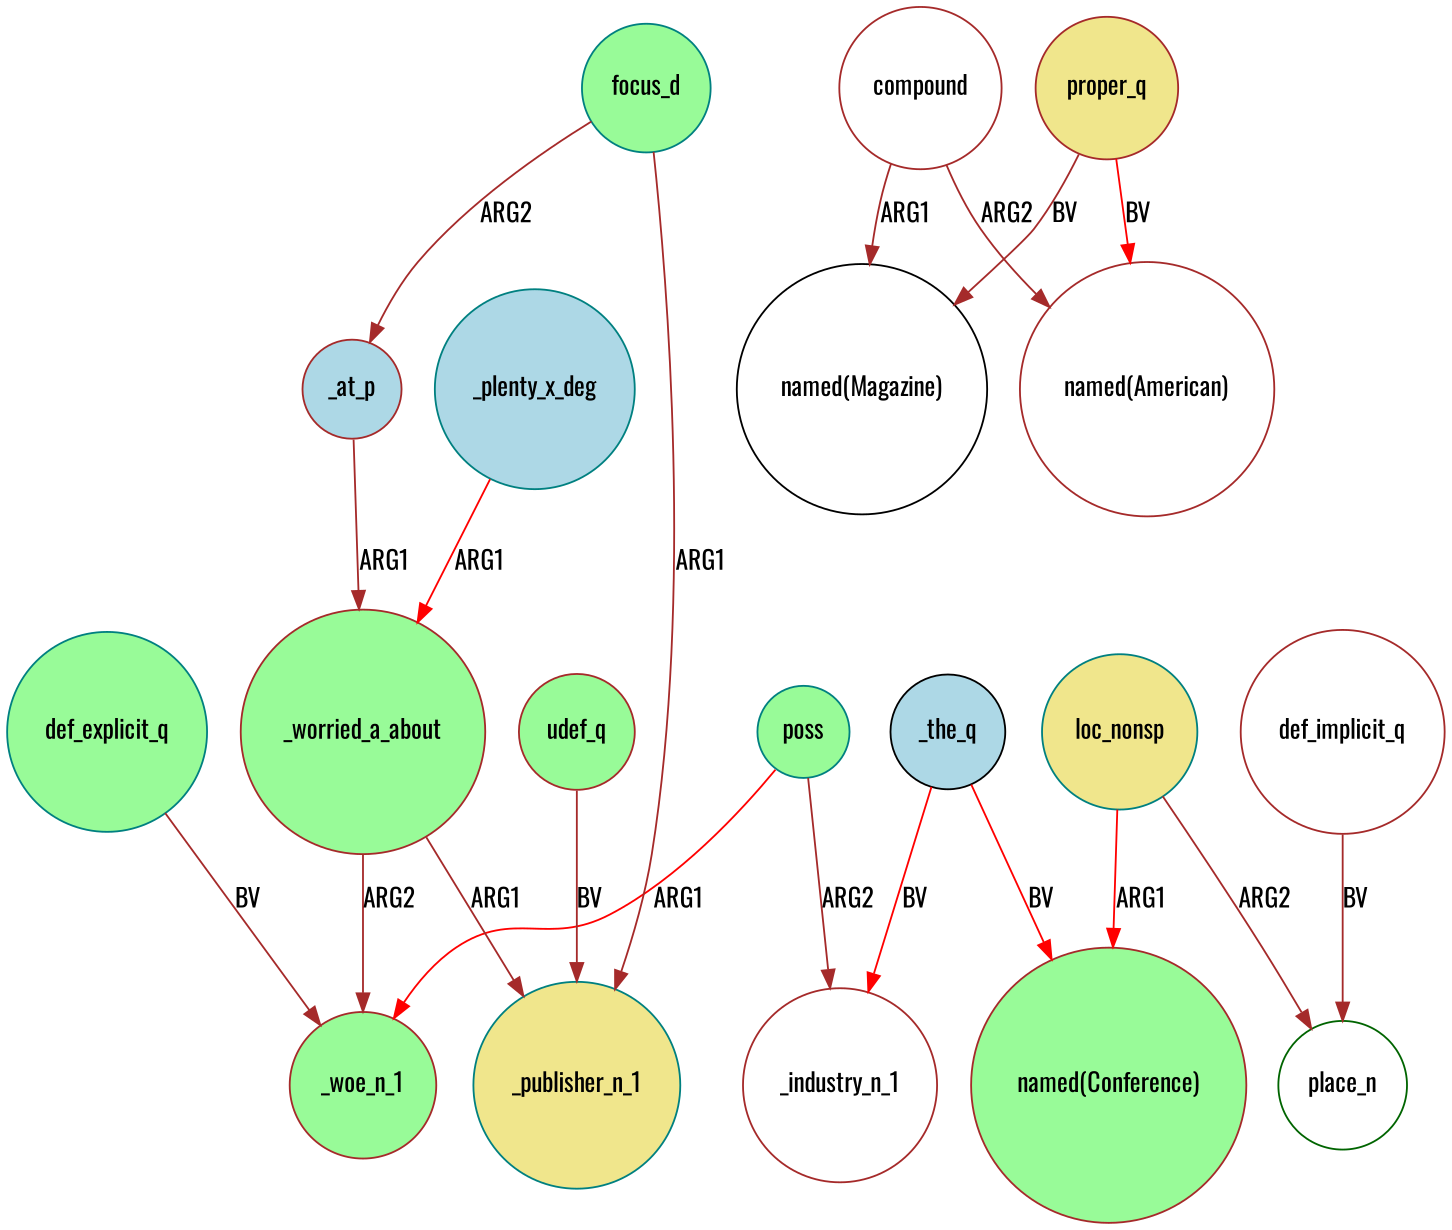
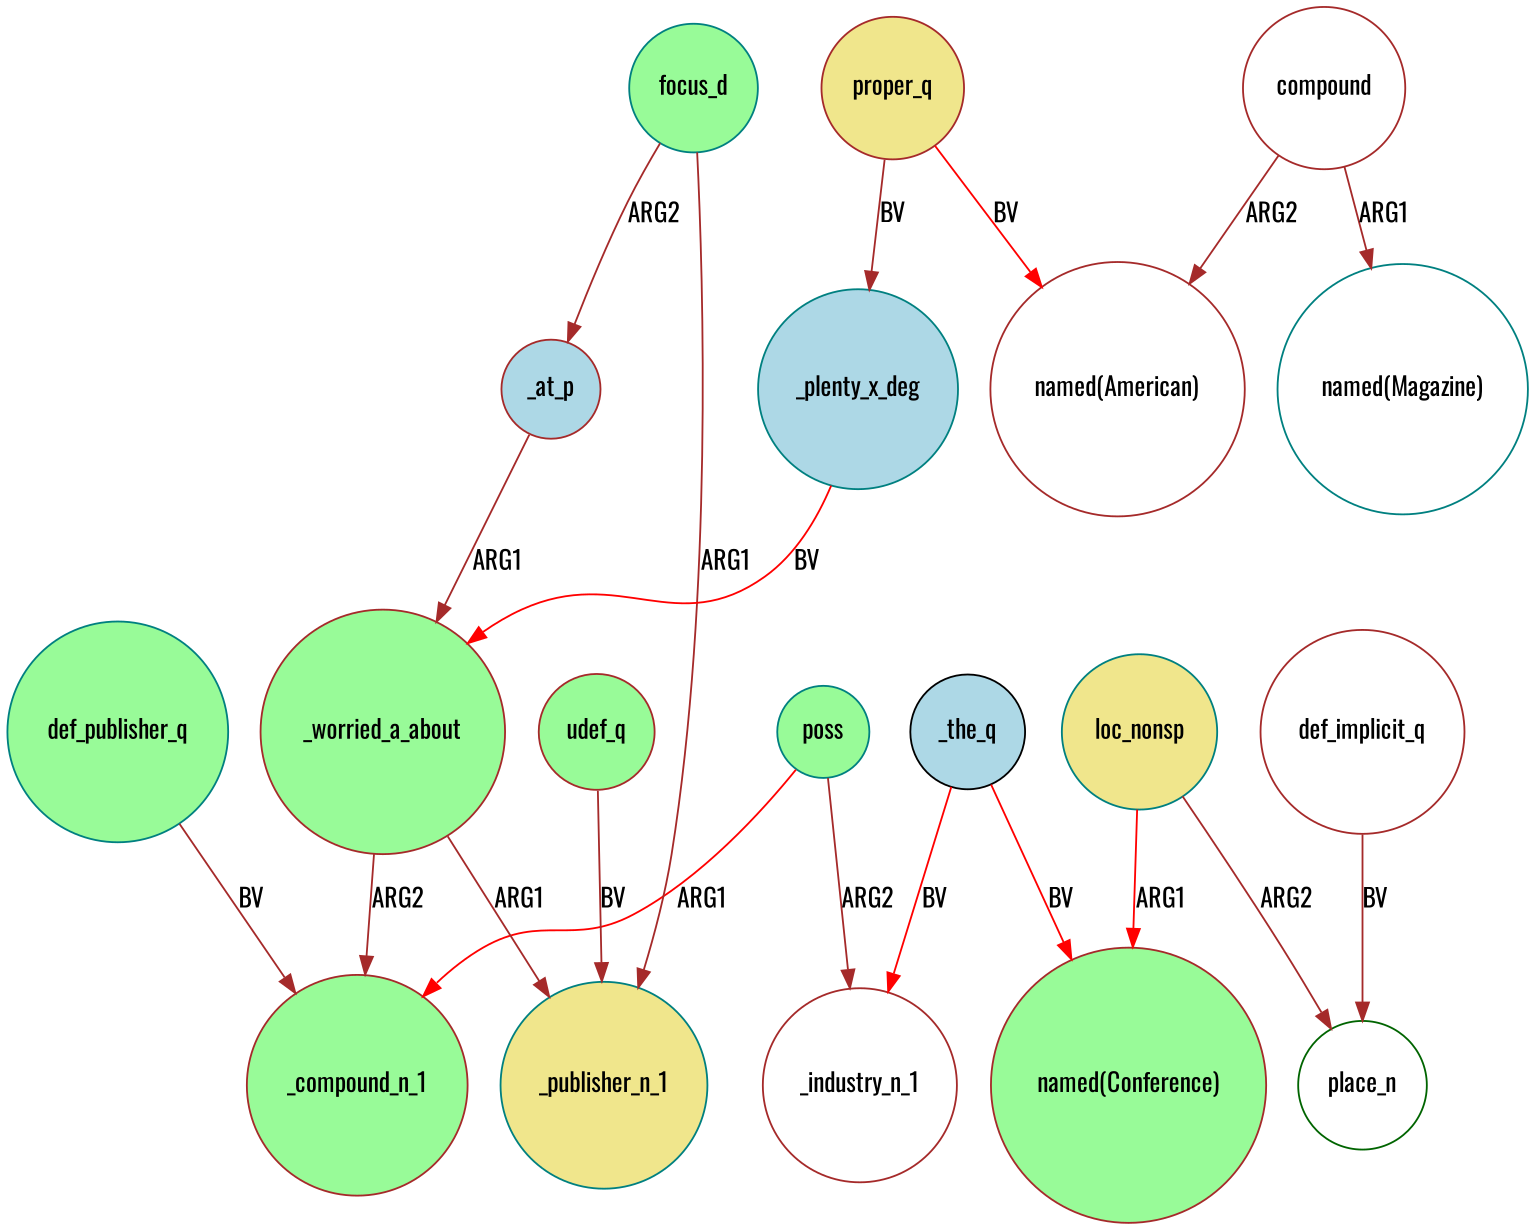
(1033, 231) -> (878, 216)
(862, 389) -> (1403, 389)
(480, 563) -> (807, 563)
(107, 732) -> (118, 732)
(363, 1085) -> (357, 1085)
